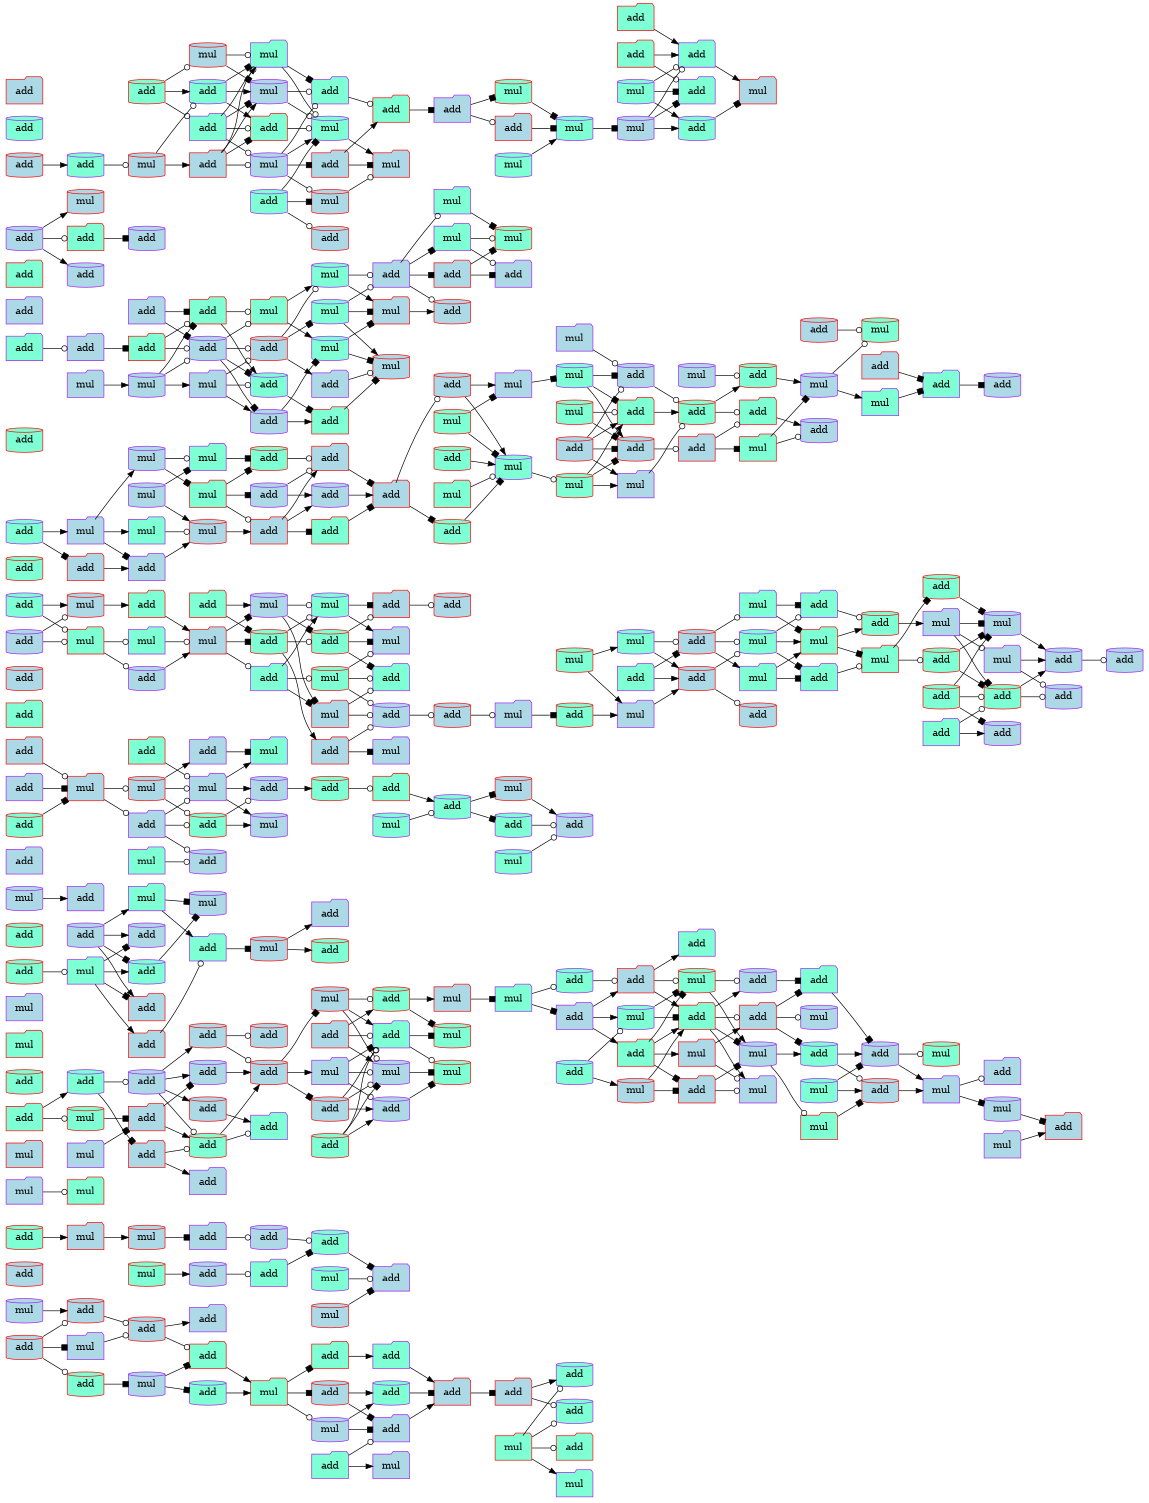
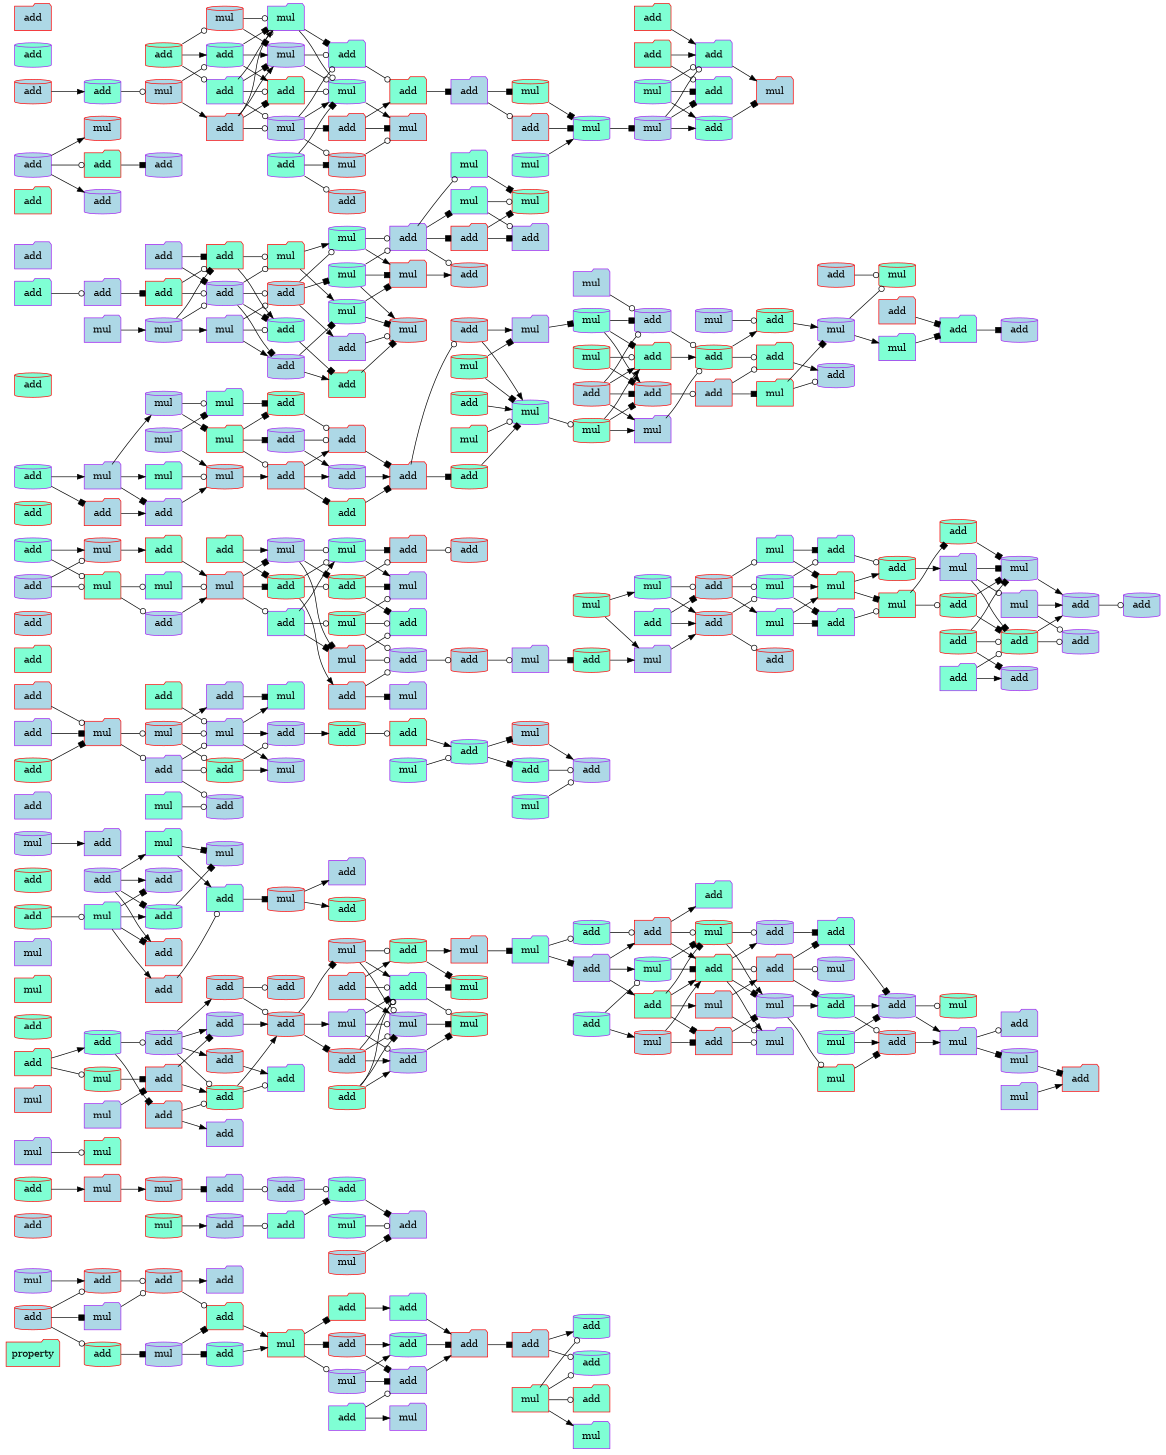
none -> (33, 1354)
